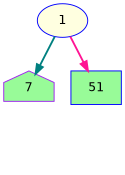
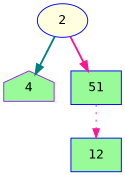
(63, 21) -> (63, 21)
(29, 88) -> (29, 88)
none -> (96, 155)
